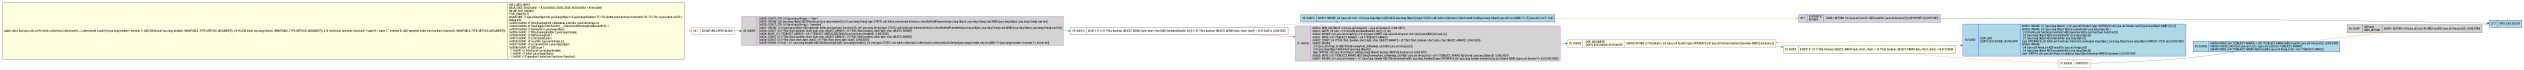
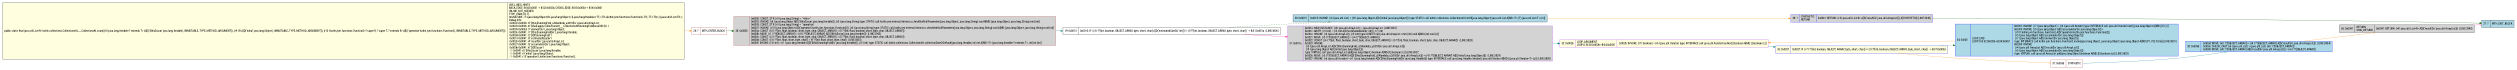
(717, 31) -> (713, 31)
(902, 31) -> (895, 31)
